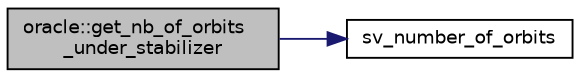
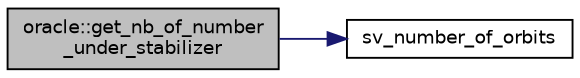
(143, 39) -> (143, 39)
